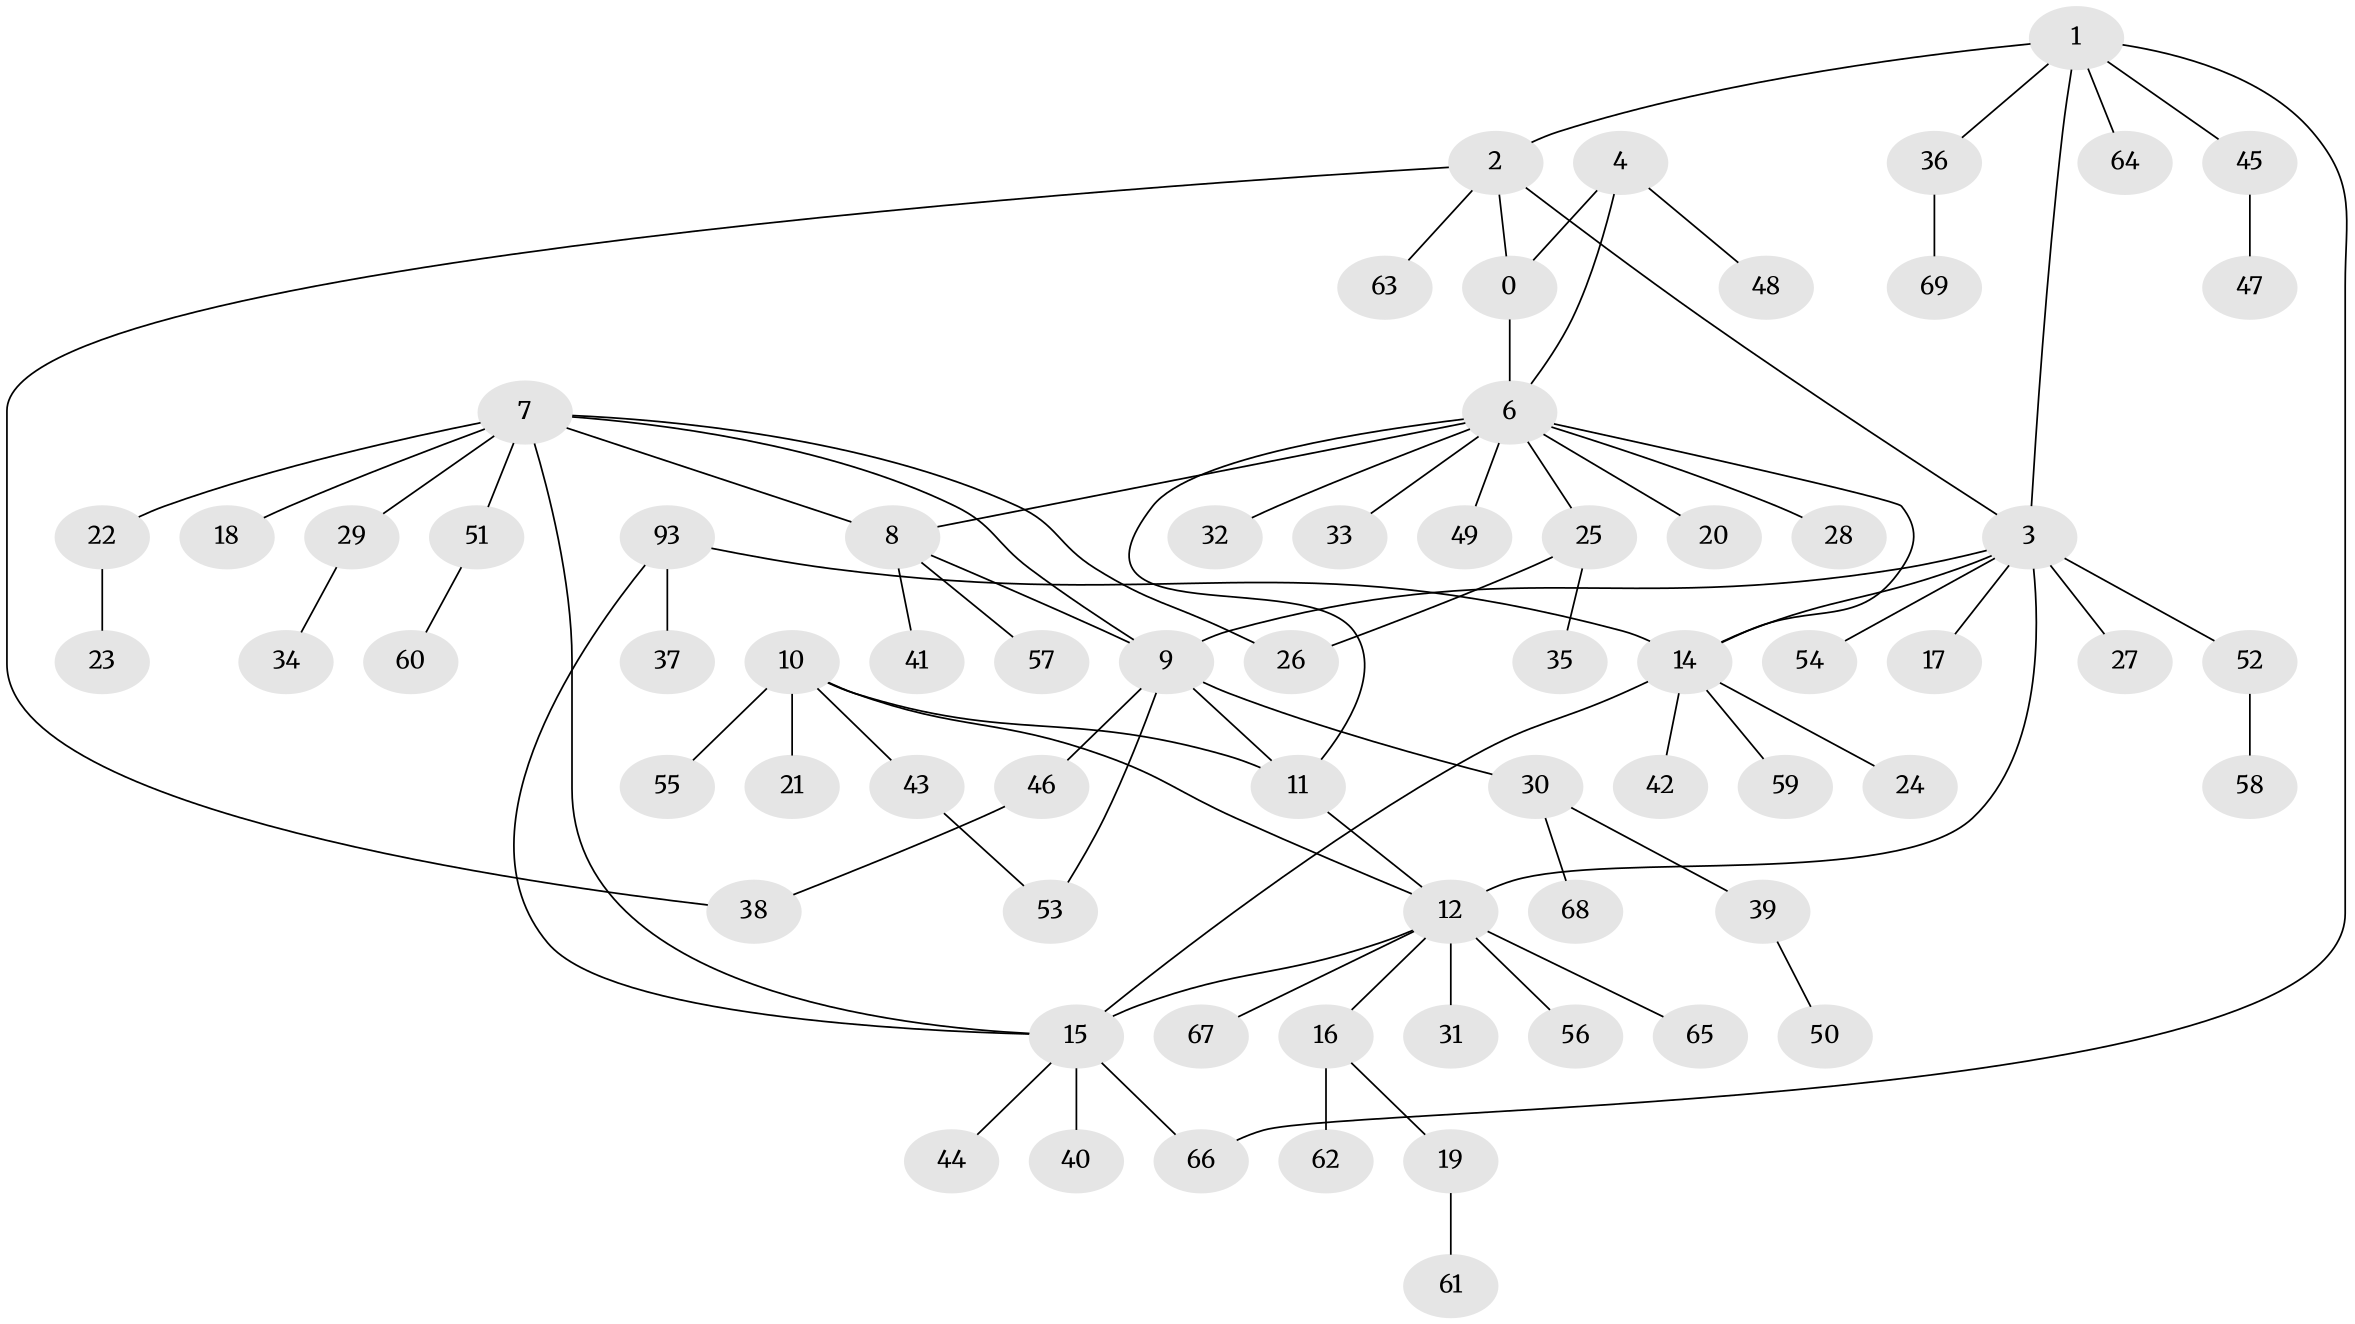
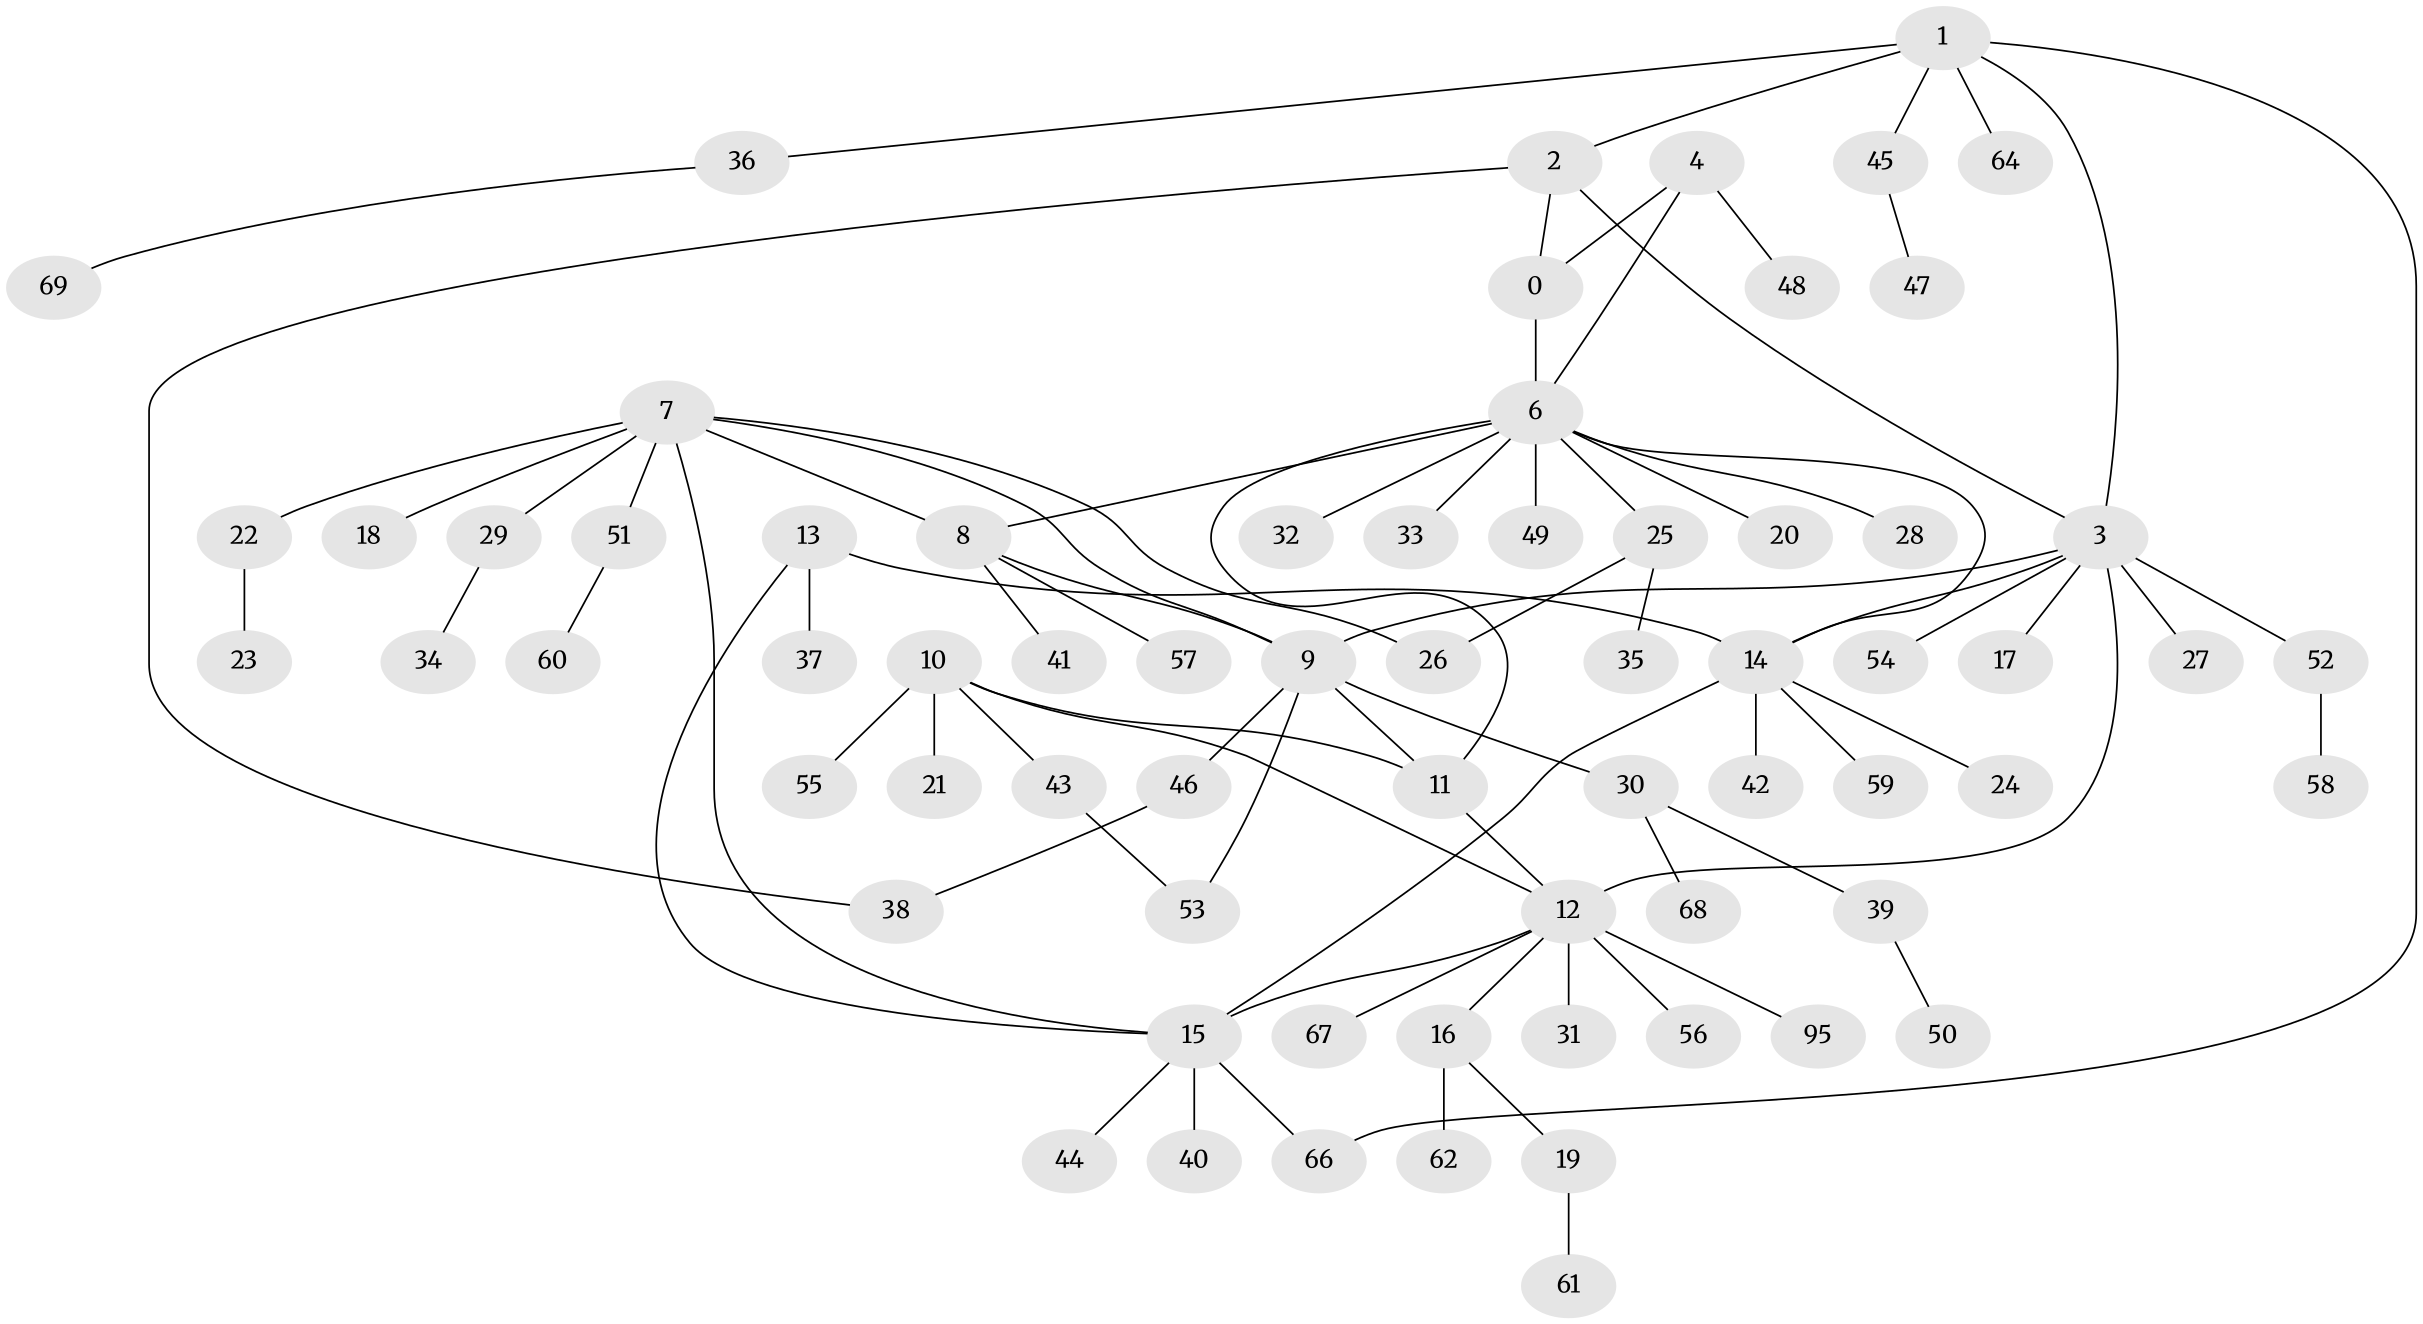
(1385, 288) -> none
(667, 537) -> (809, 537)
(1700, 1037) -> (1818, 1037)
